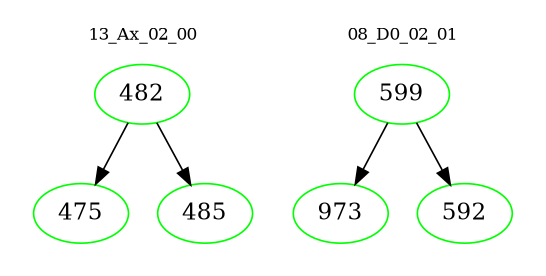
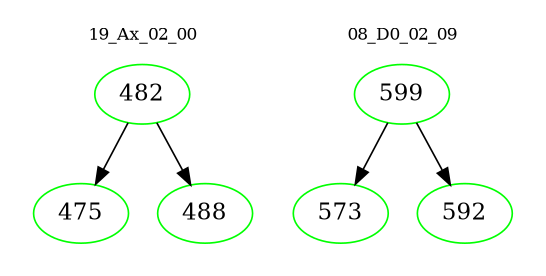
(143, 36) -> (143, 36)
(403, 36) -> (403, 36)
(205, 213) -> (205, 213)
(341, 213) -> (341, 213)
